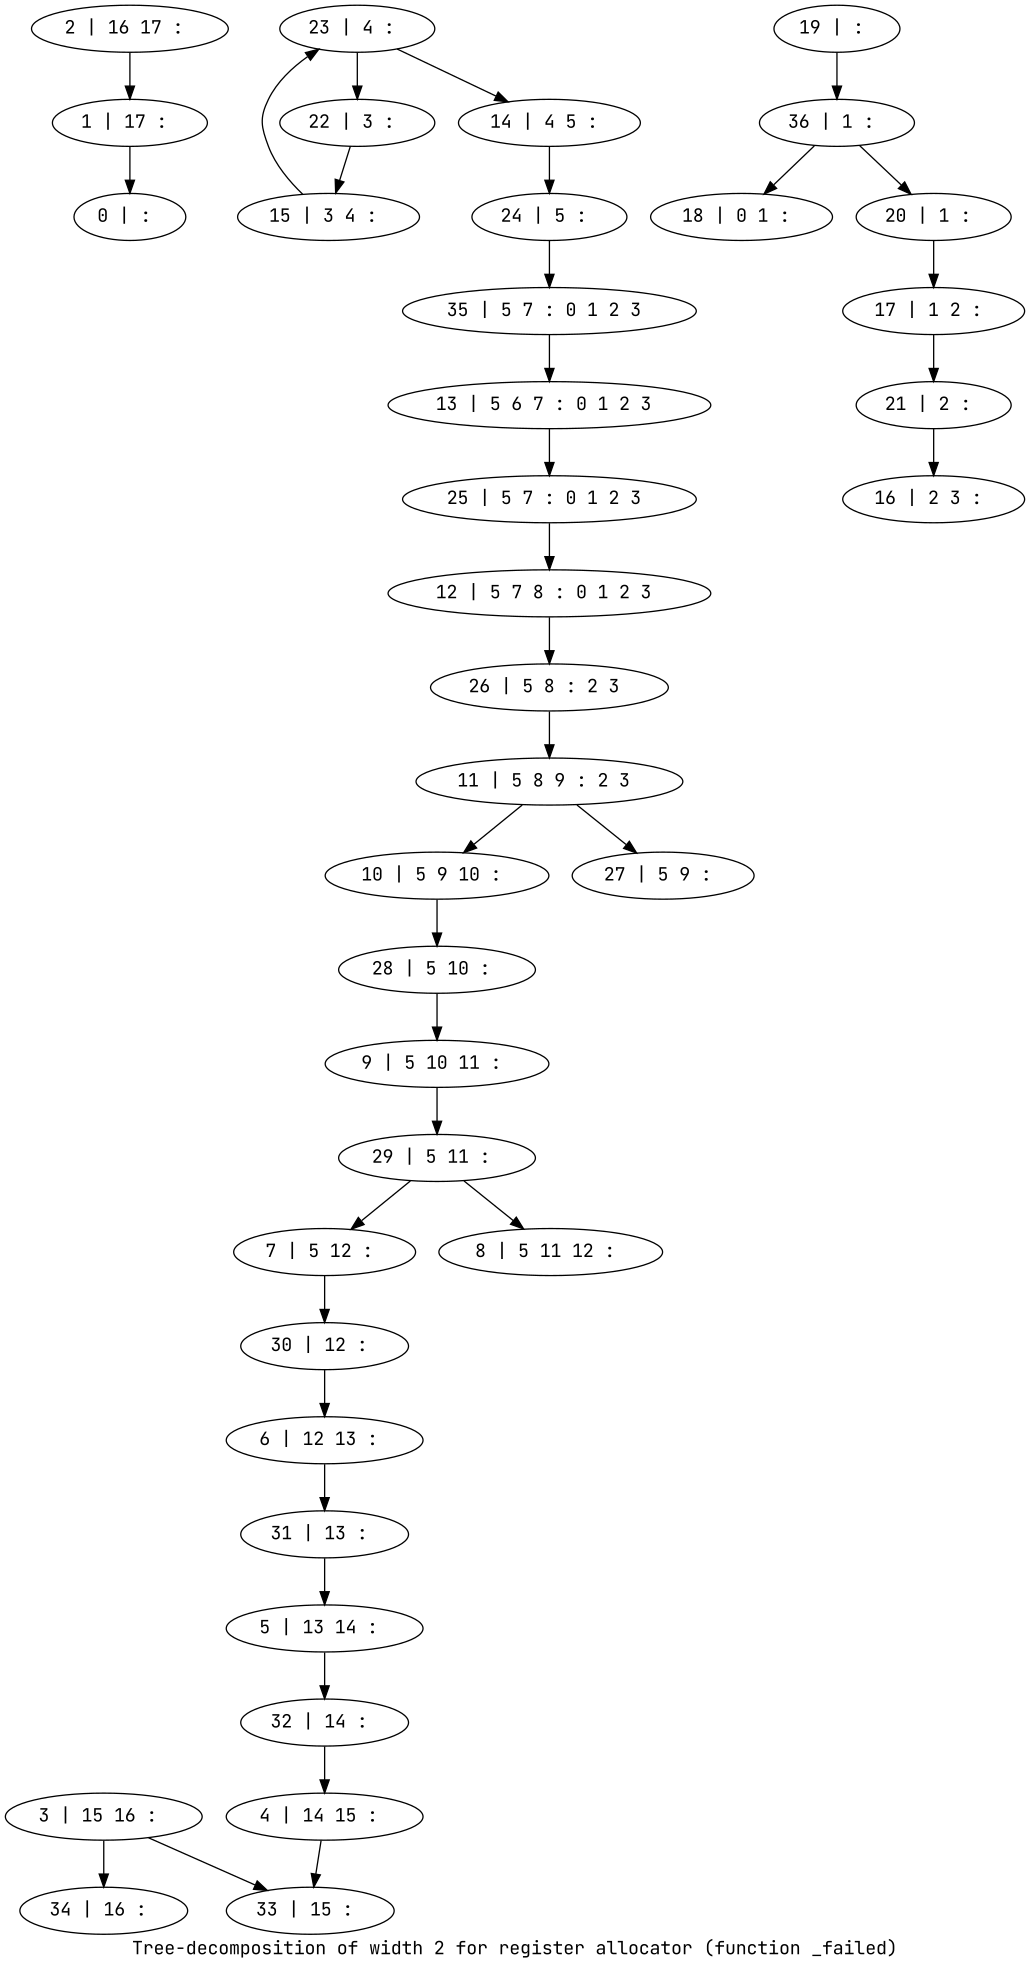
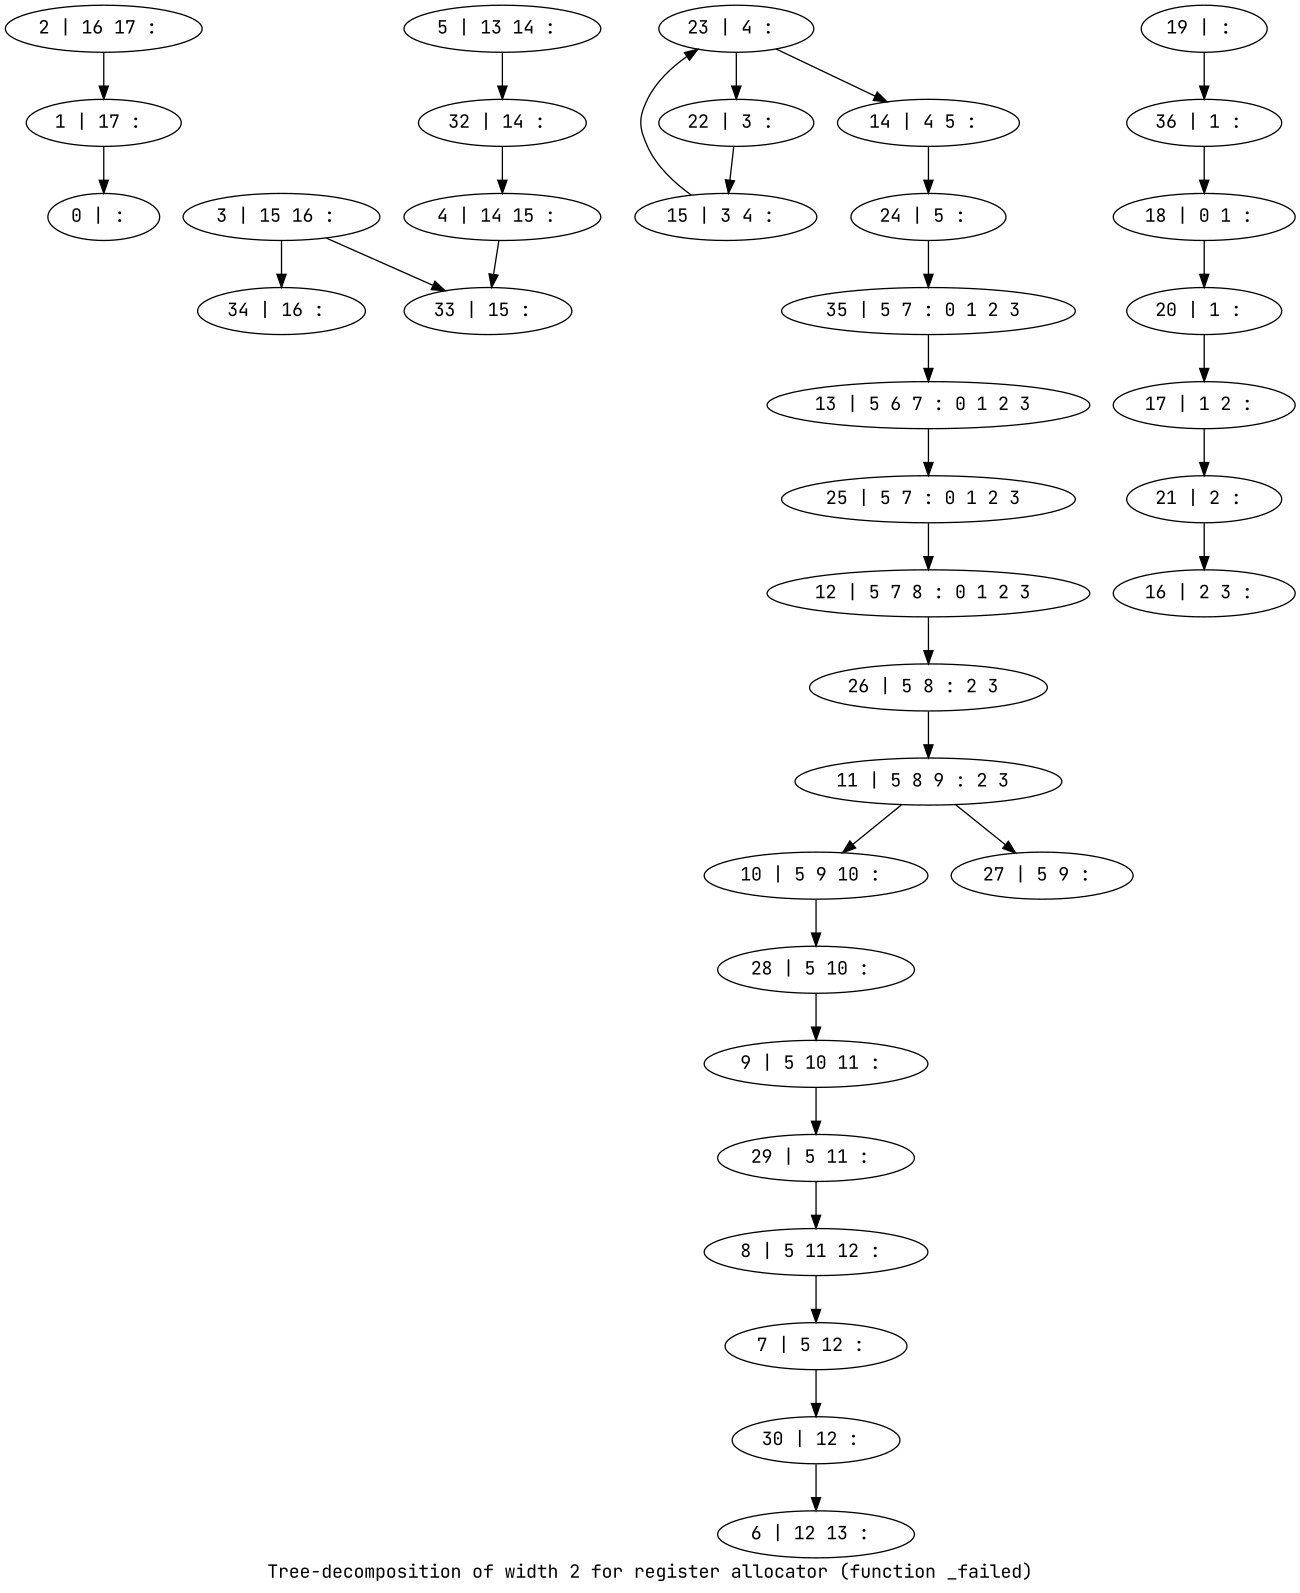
(880, 165) -> (1204, 258)
(386, 1201) -> (816, 1293)
(325, 1534) -> none
